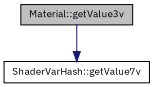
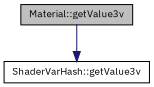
(77, 72) -> (77, 72)
